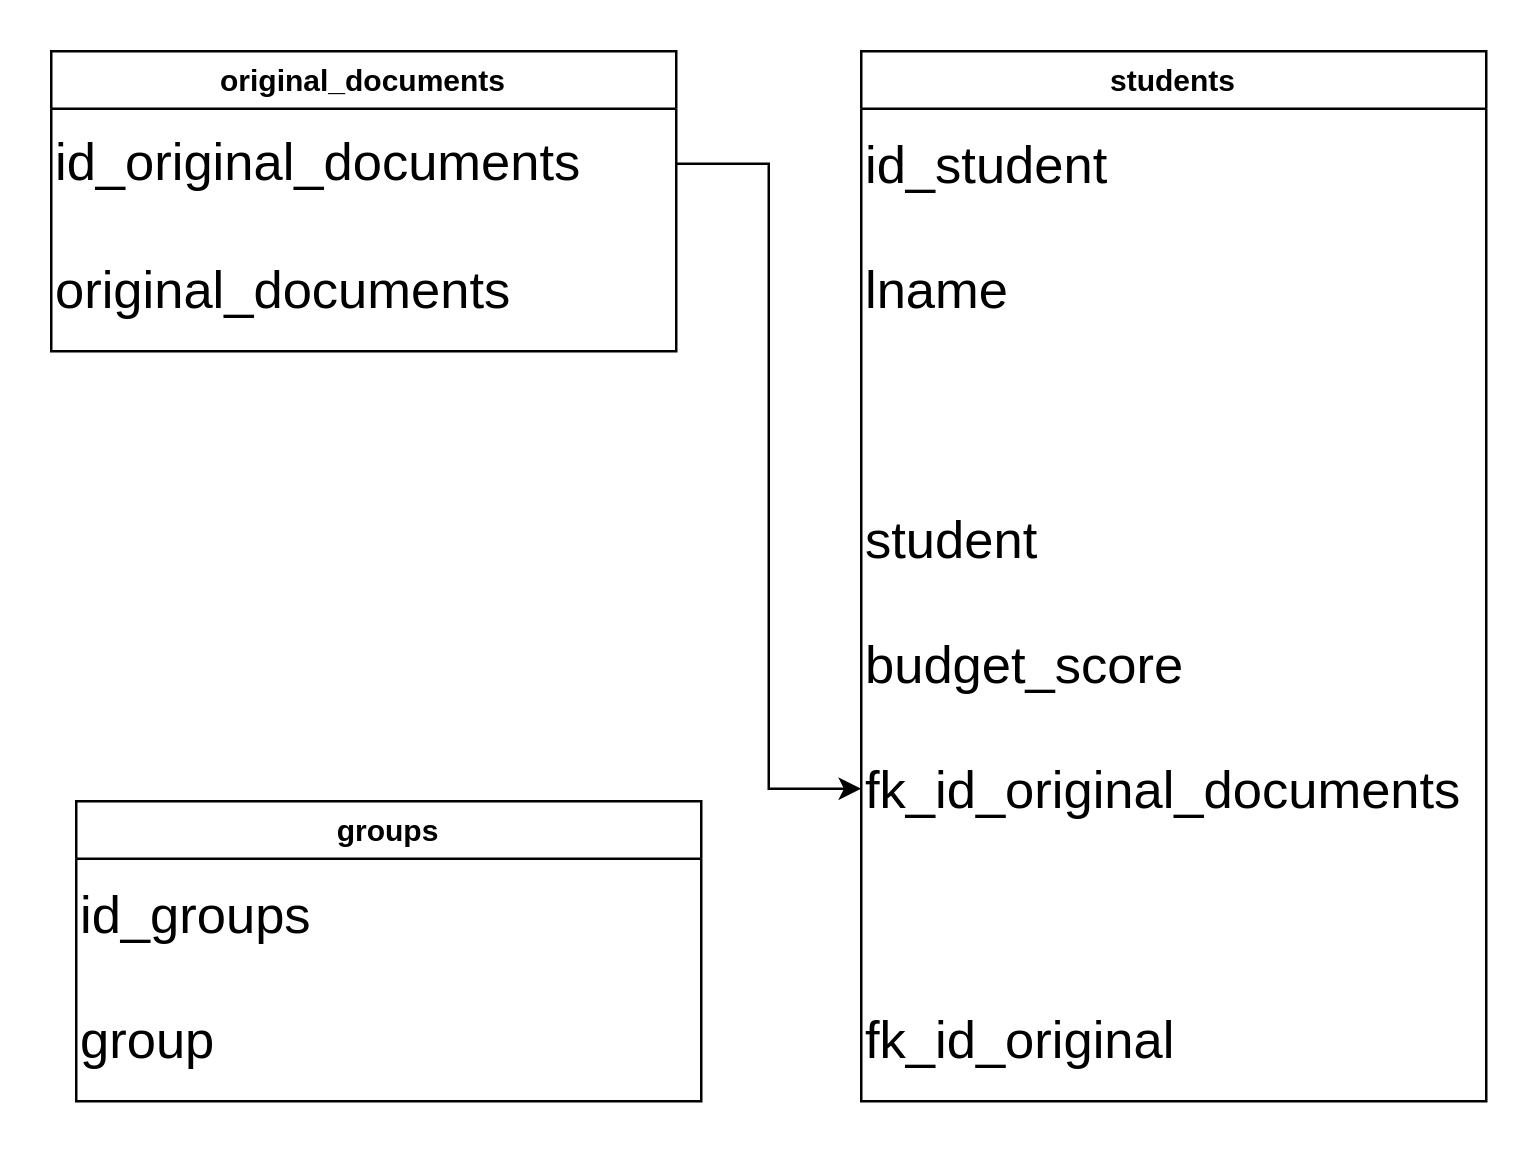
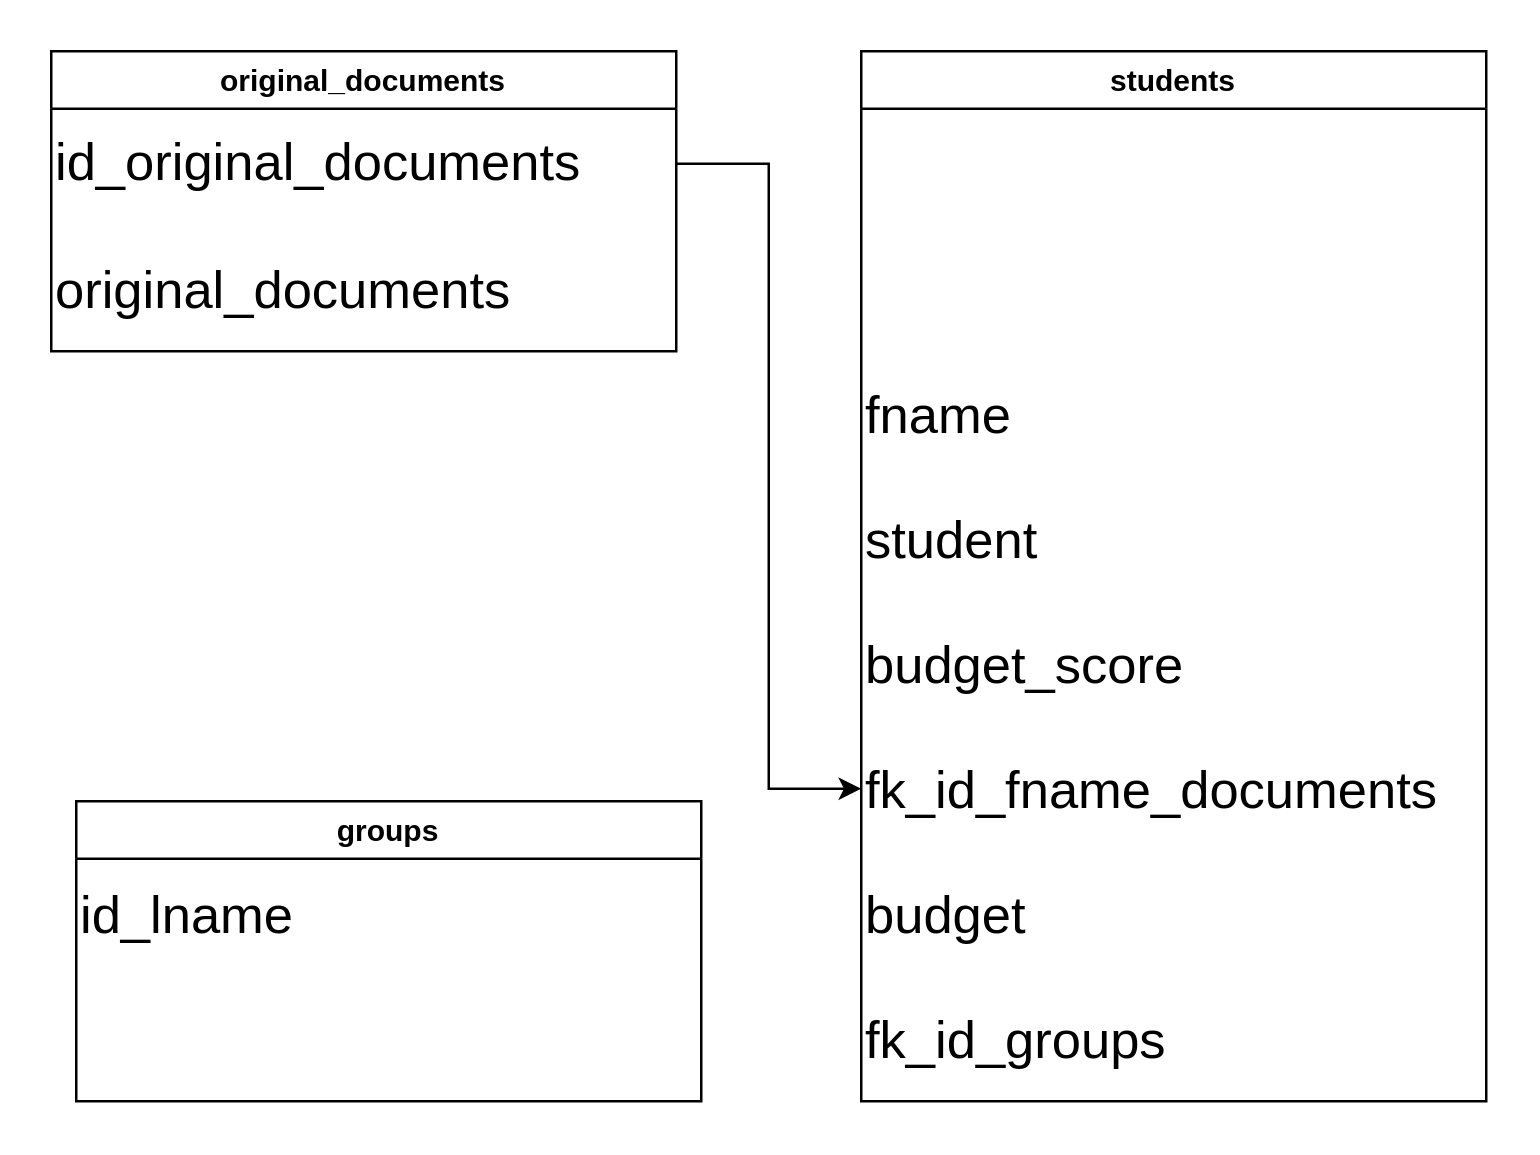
(1174, 164) -> none
(1174, 289) -> none
none -> (1174, 414)
(1176, 789) -> (1168, 789)
(207, 914) -> (185, 914)
none -> (1174, 914)
(389, 1039) -> none
(1045, 1039) -> (1036, 1039)
